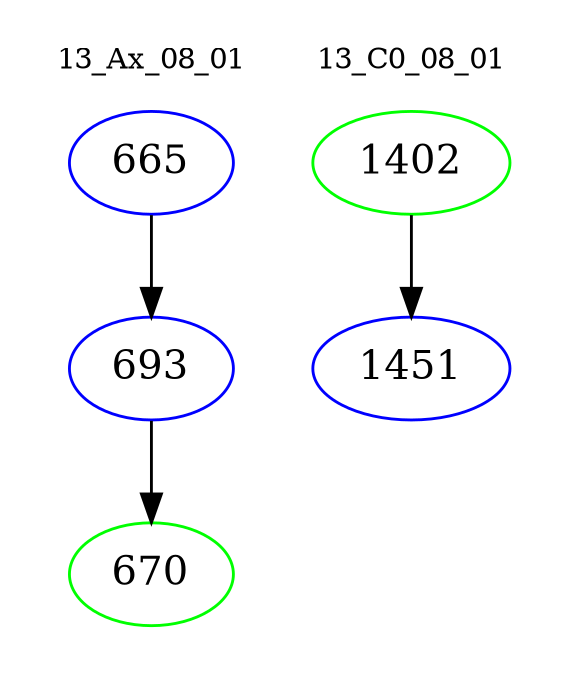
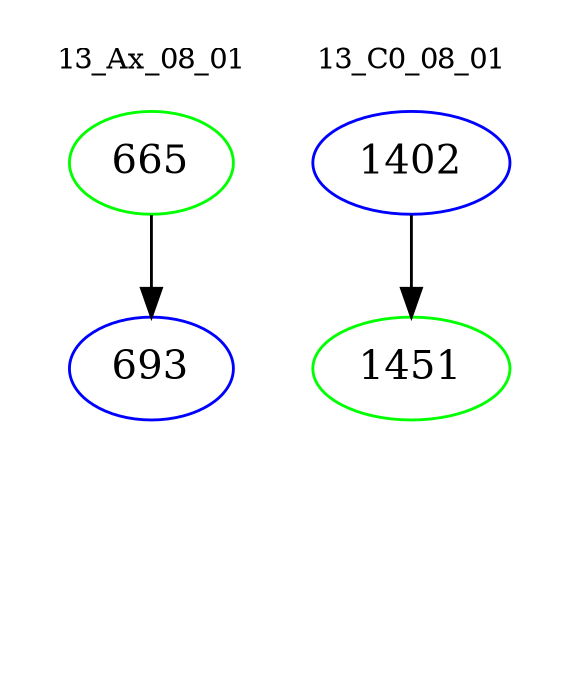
(151, 163) -> (151, 163)
(411, 163) -> (411, 163)
(411, 369) -> (411, 369)
(151, 574) -> none
